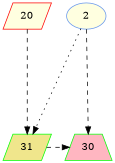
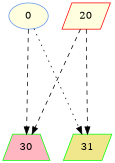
(86, 16) -> (29, 16)
(54, 147) -> (60, 73)
